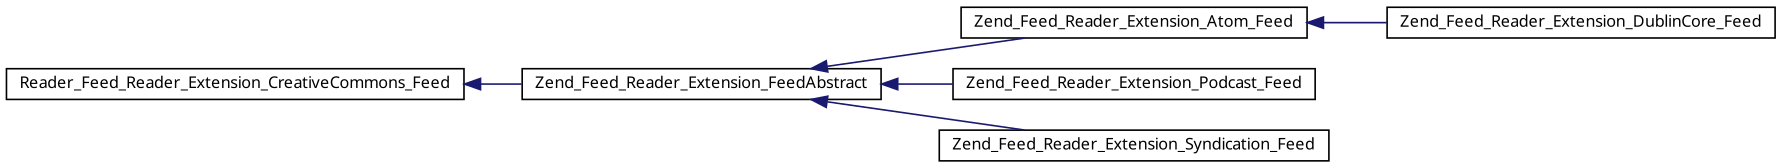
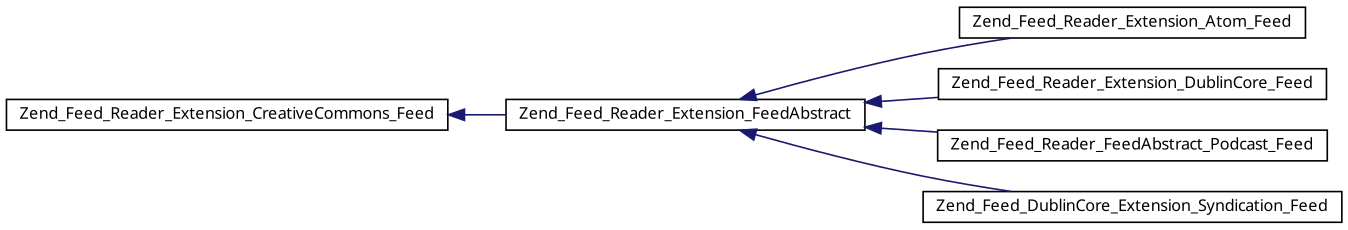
(1355, 23) -> (910, 99)
(235, 84) -> (227, 115)
(1134, 84) -> (1132, 146)
(1134, 146) -> (1132, 207)
